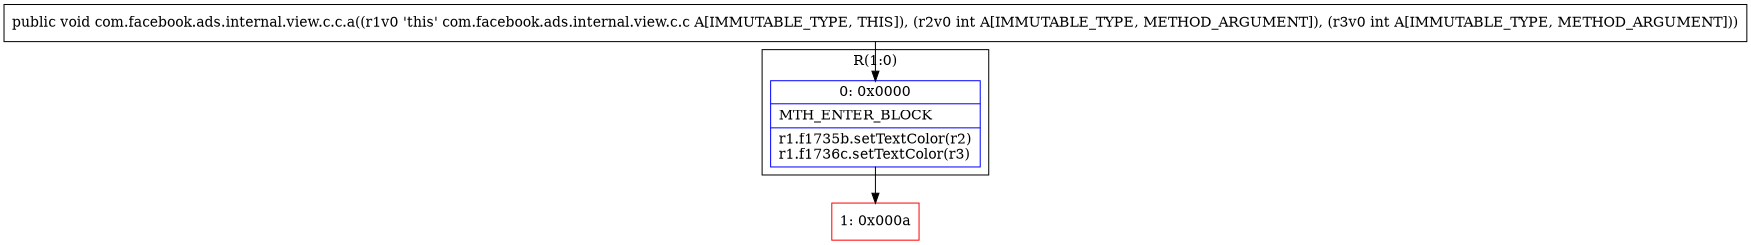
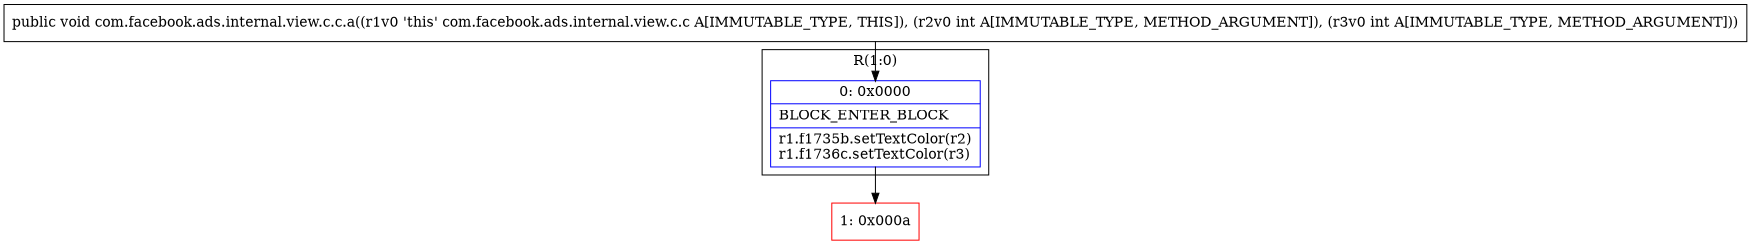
(856, 115) -> (864, 115)
